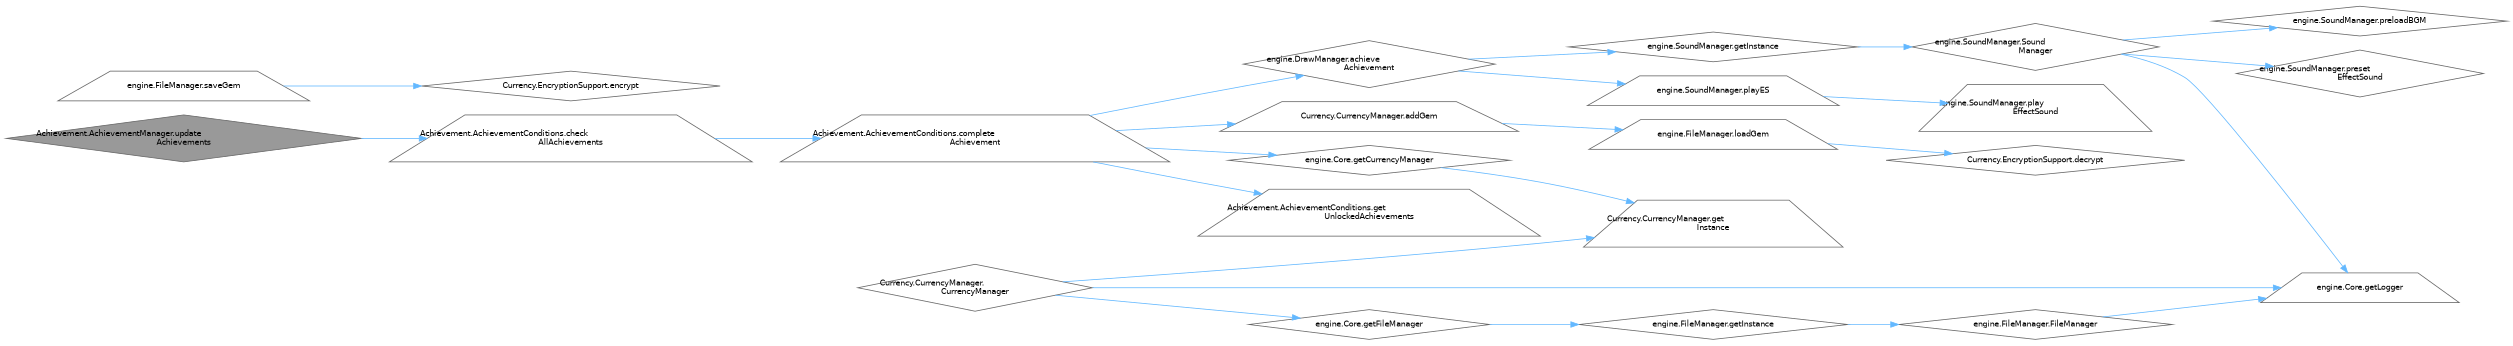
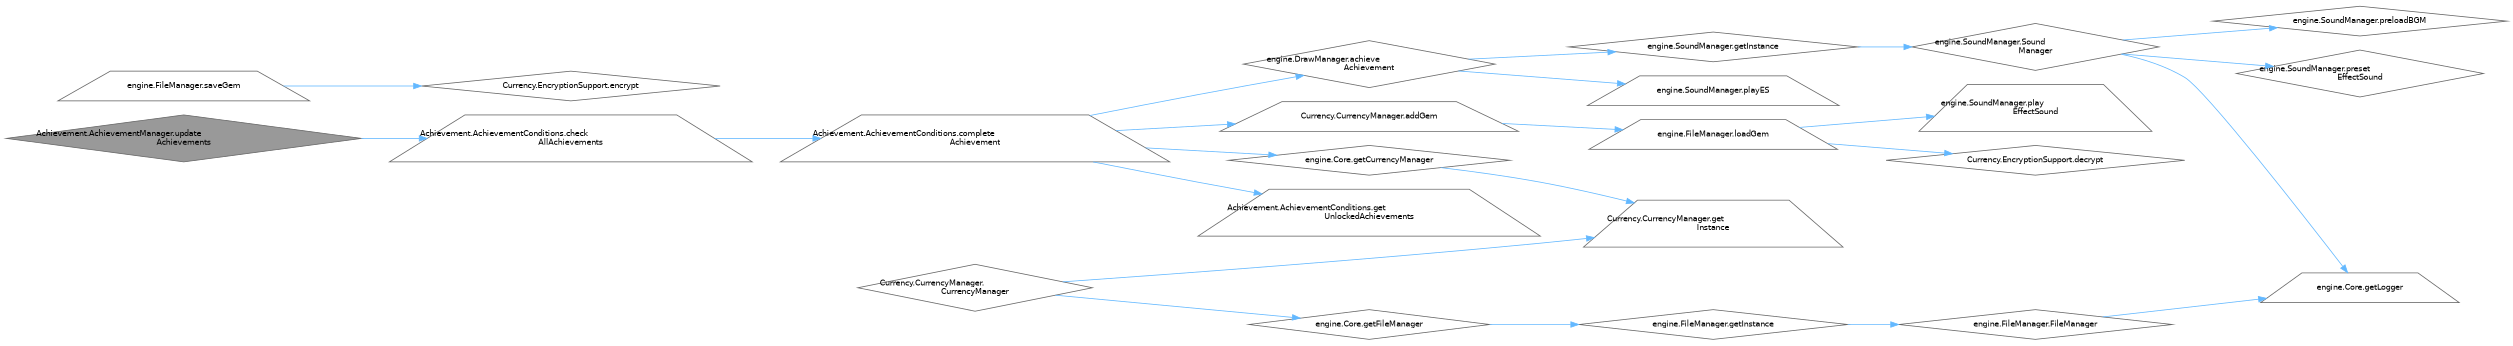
(1882, 100) -> (1863, 122)
(1683, 288) -> none
